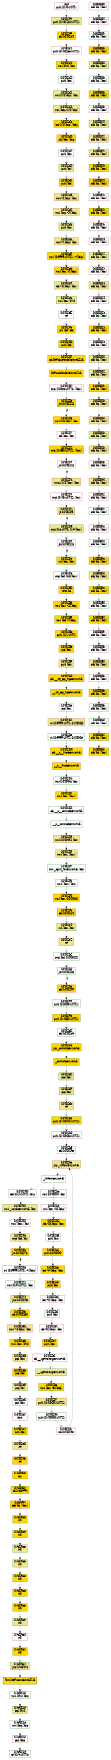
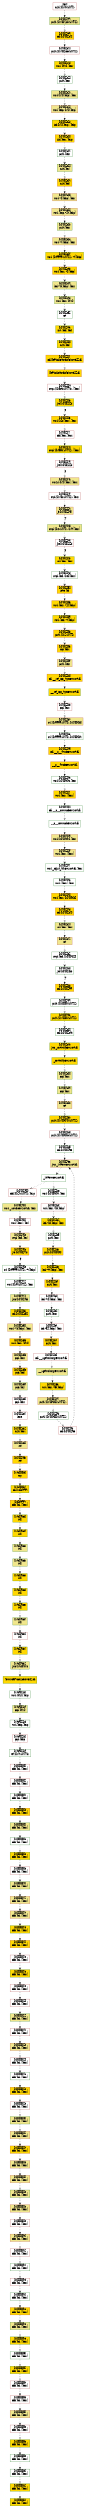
none -> (20, 1759)
